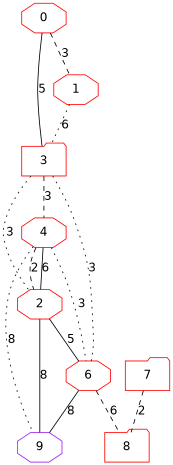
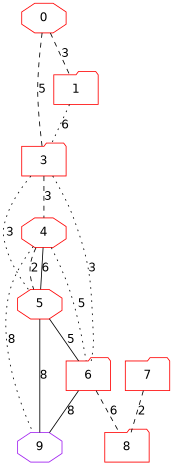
(38, 90) -> (38, 90)
(76, 90) -> (76, 90)
(40, 304) -> (40, 304)
(82, 304) -> (82, 304)
(88, 376) -> (88, 376)
